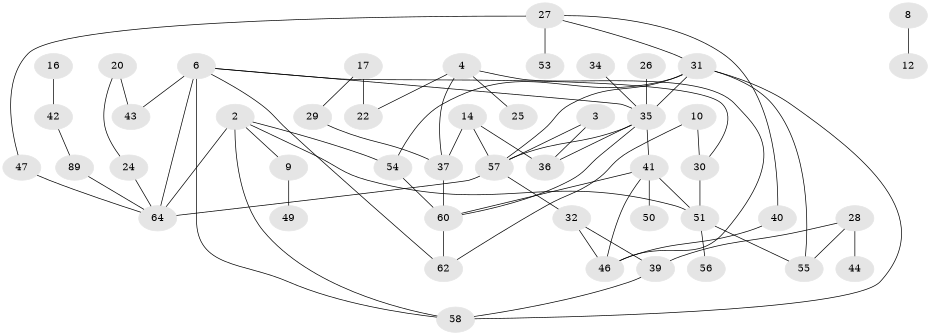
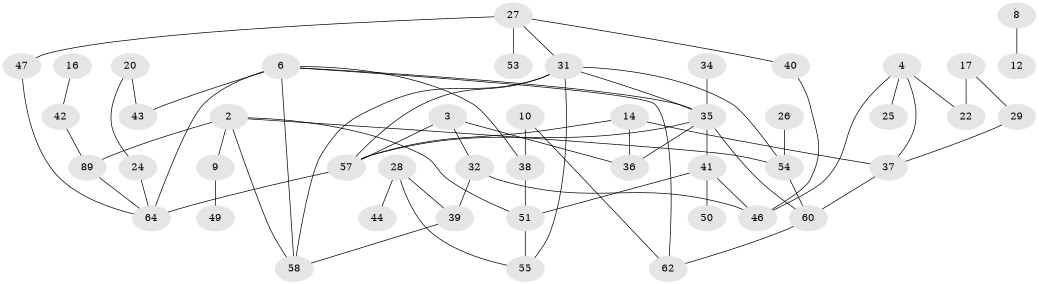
(646, 92) -> (784, 142)
(201, 162) -> (156, 139)
(700, 168) -> (525, 168)
(572, 187) -> none
(526, 188) -> (462, 144)
(706, 269) -> none
